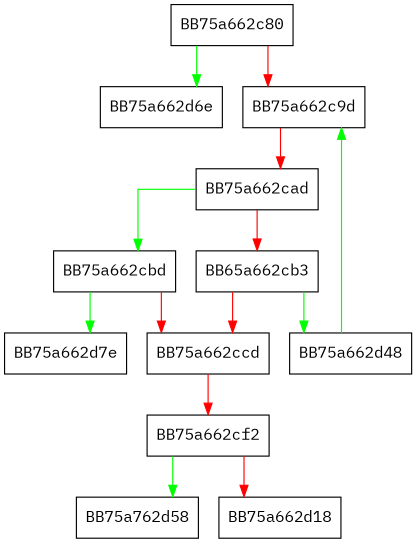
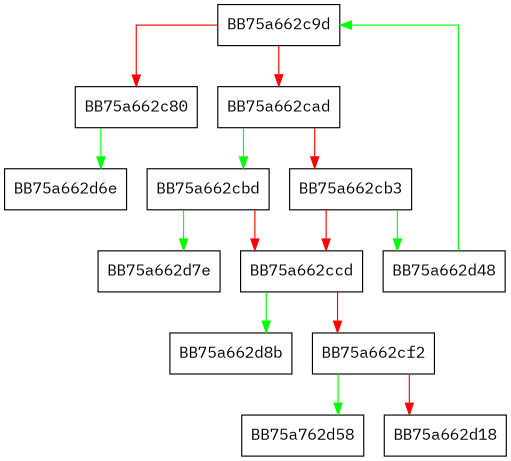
(268, 60) -> (152, 25)
(257, 271) -> (351, 189)
none -> (231, 353)
